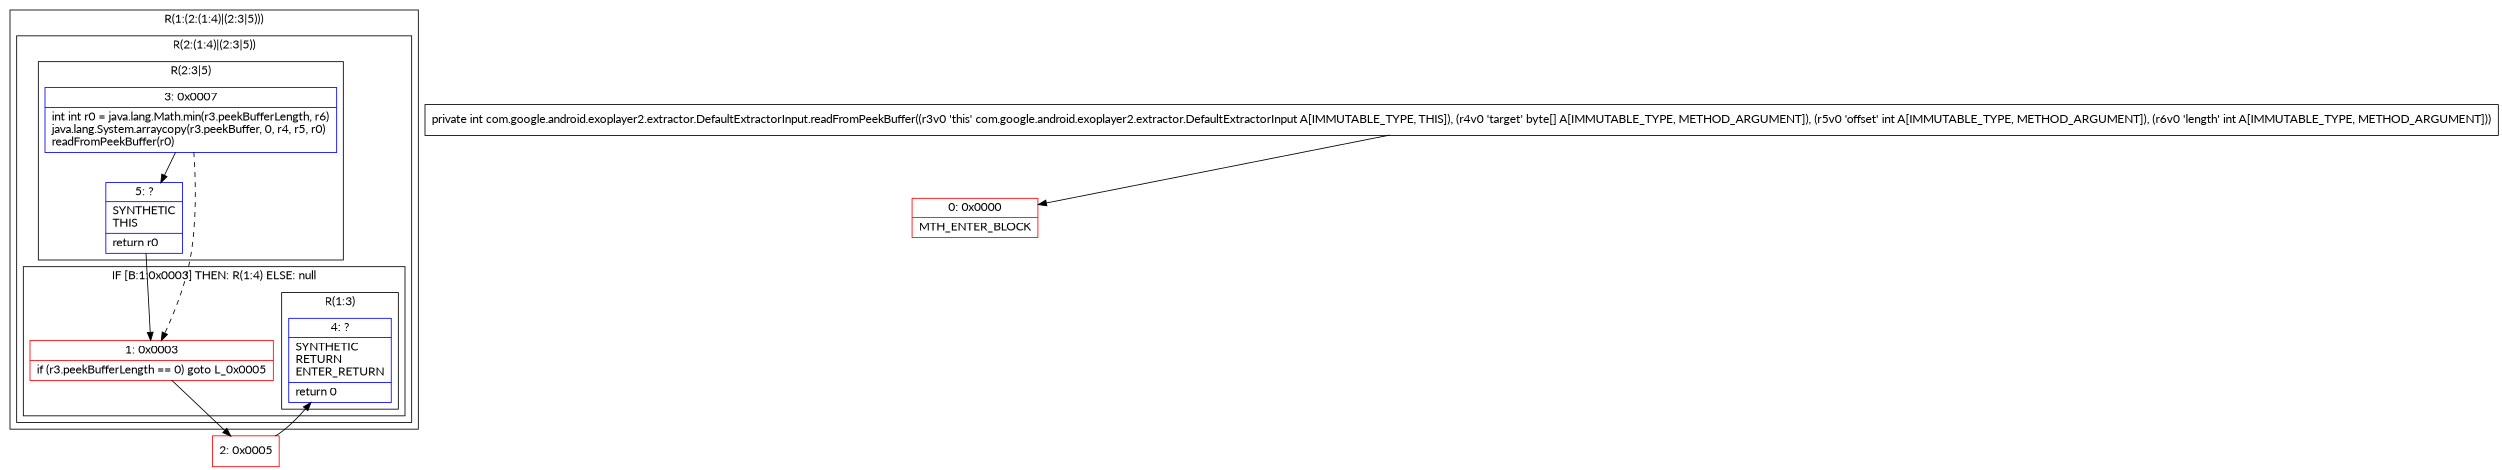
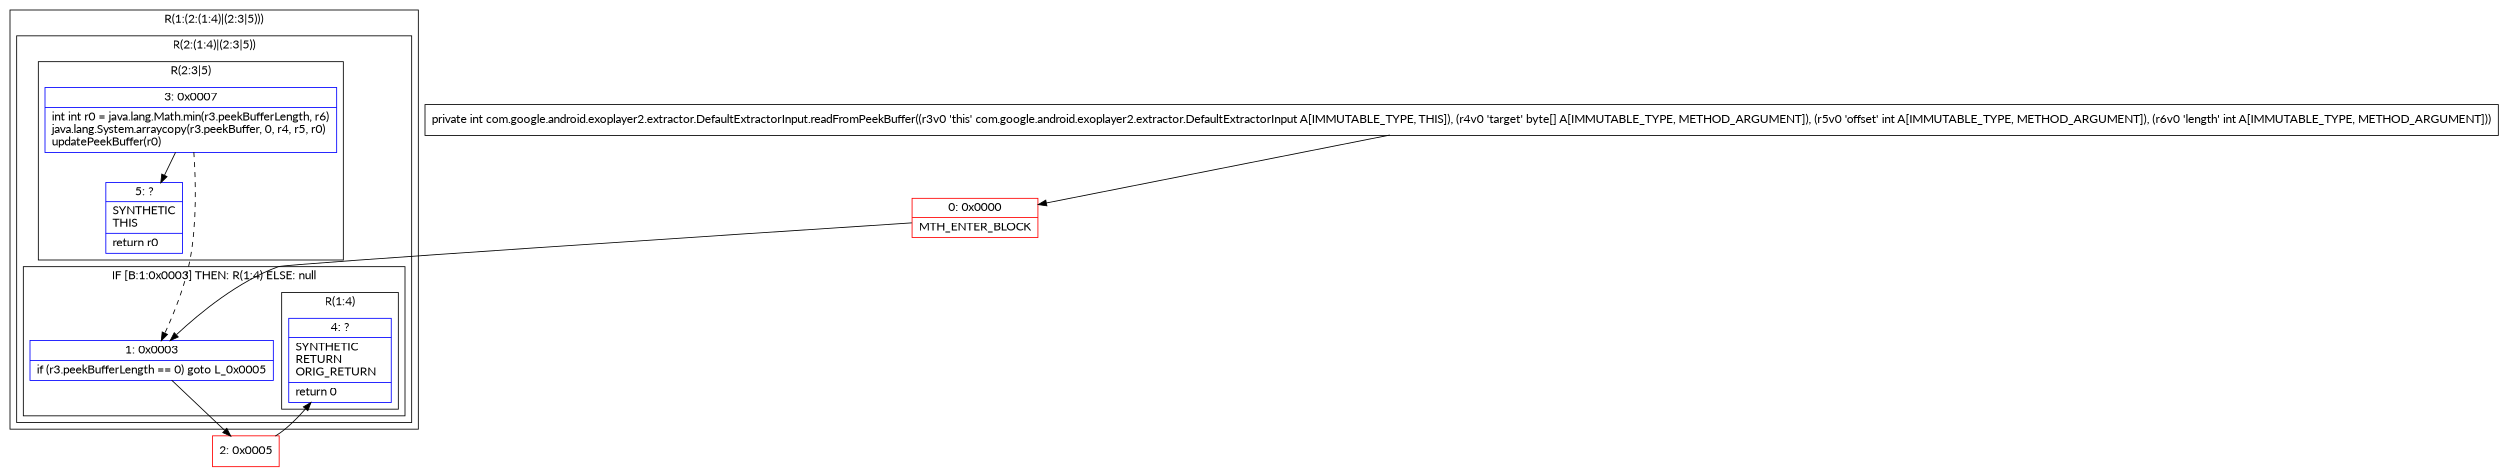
(113, 142) -> (107, 142)
(148, 293) -> (534, 248)
(340, 302) -> (340, 302)
(152, 360) -> (152, 360)
(340, 372) -> (336, 372)
